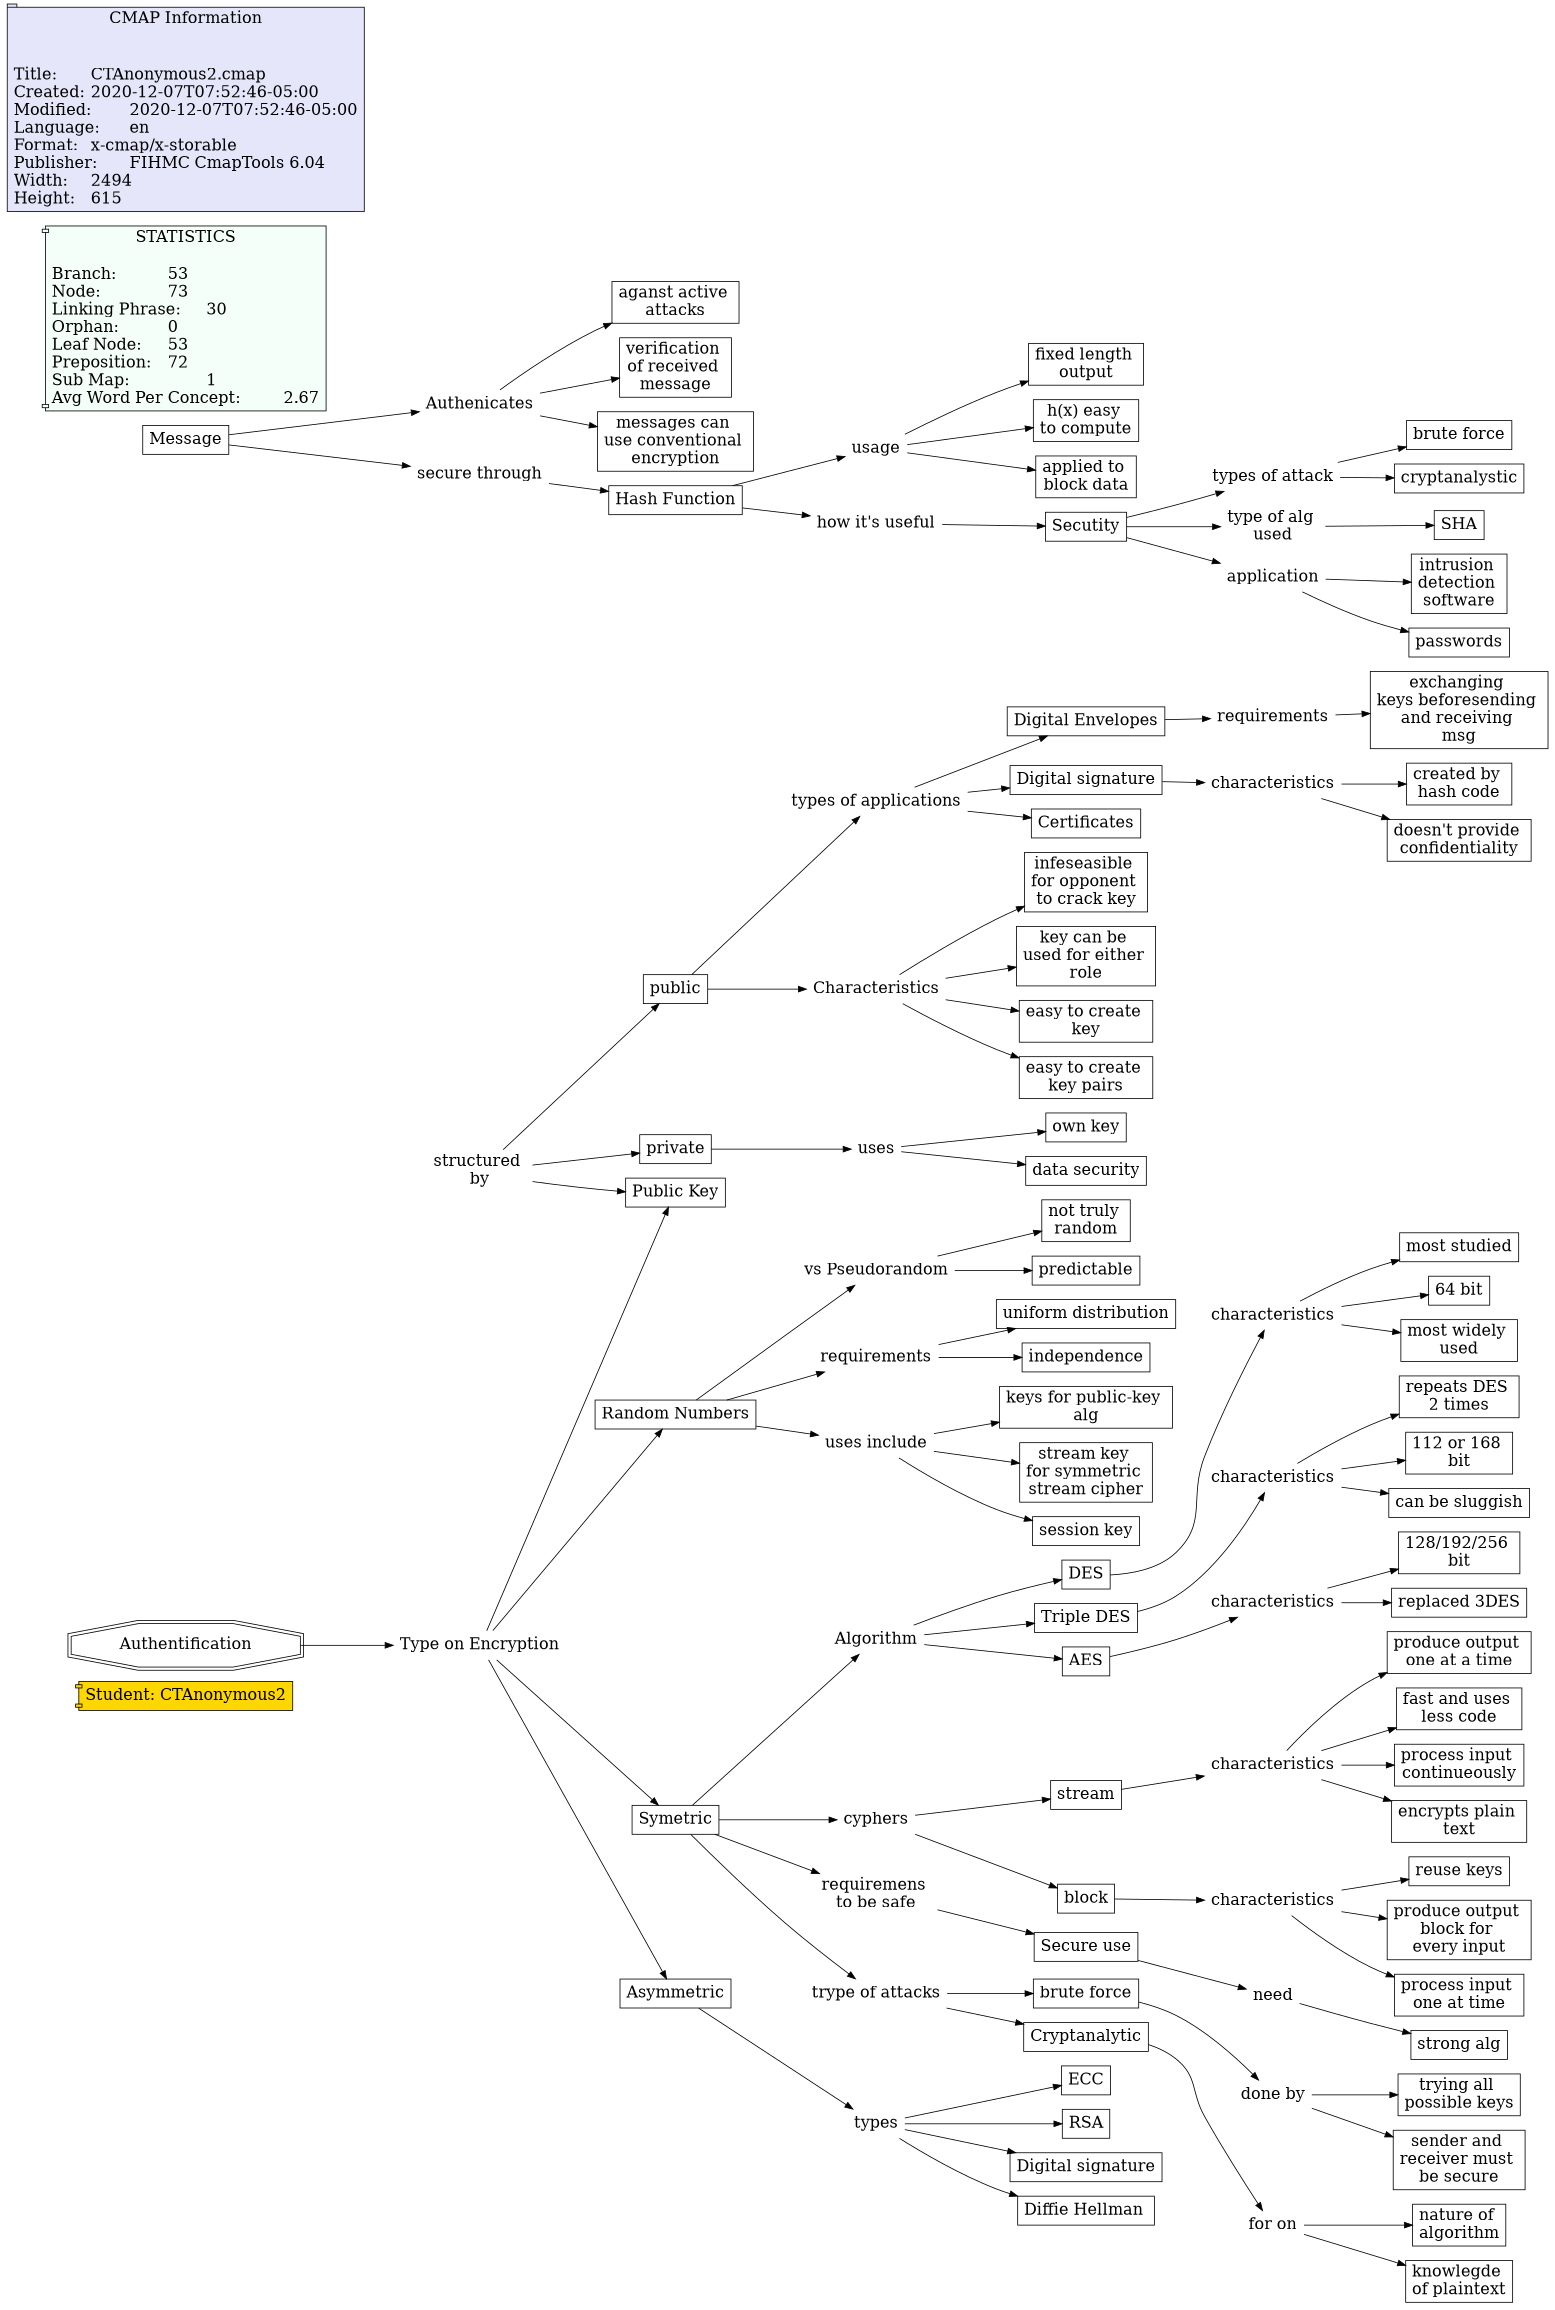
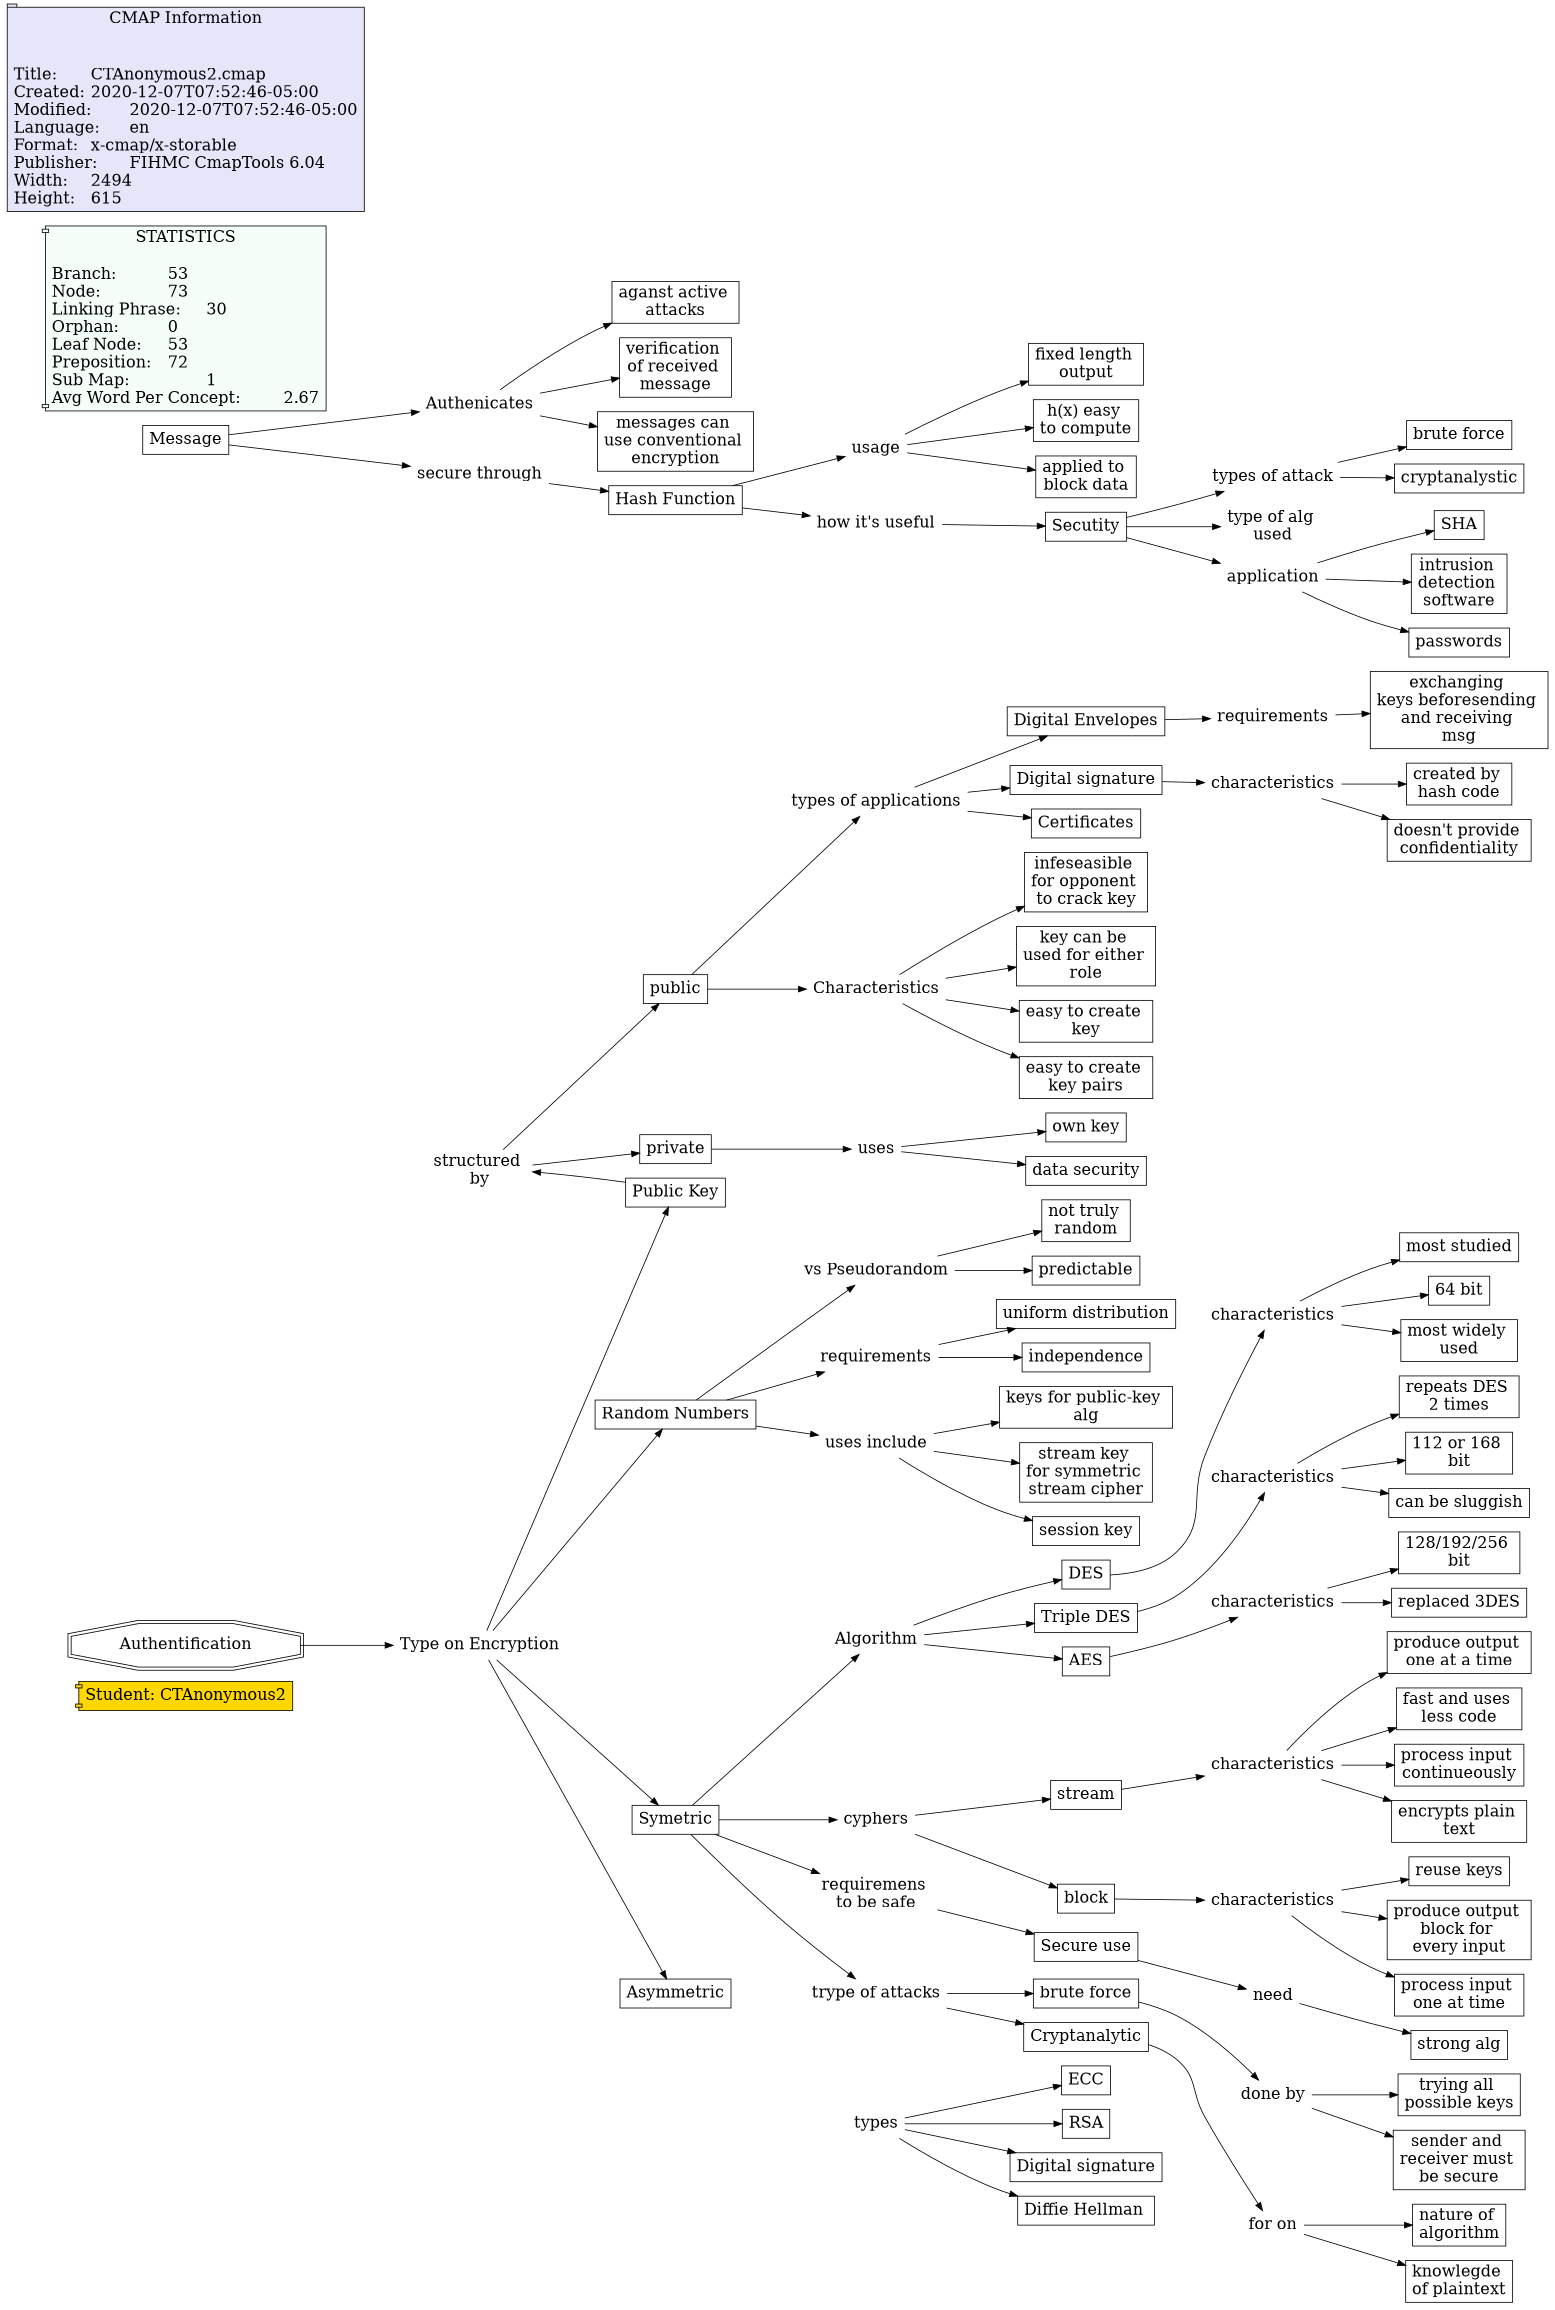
(1376, 526) -> (1371, 547)
(575, 1187) -> (583, 1177)
(772, 2056) -> none
